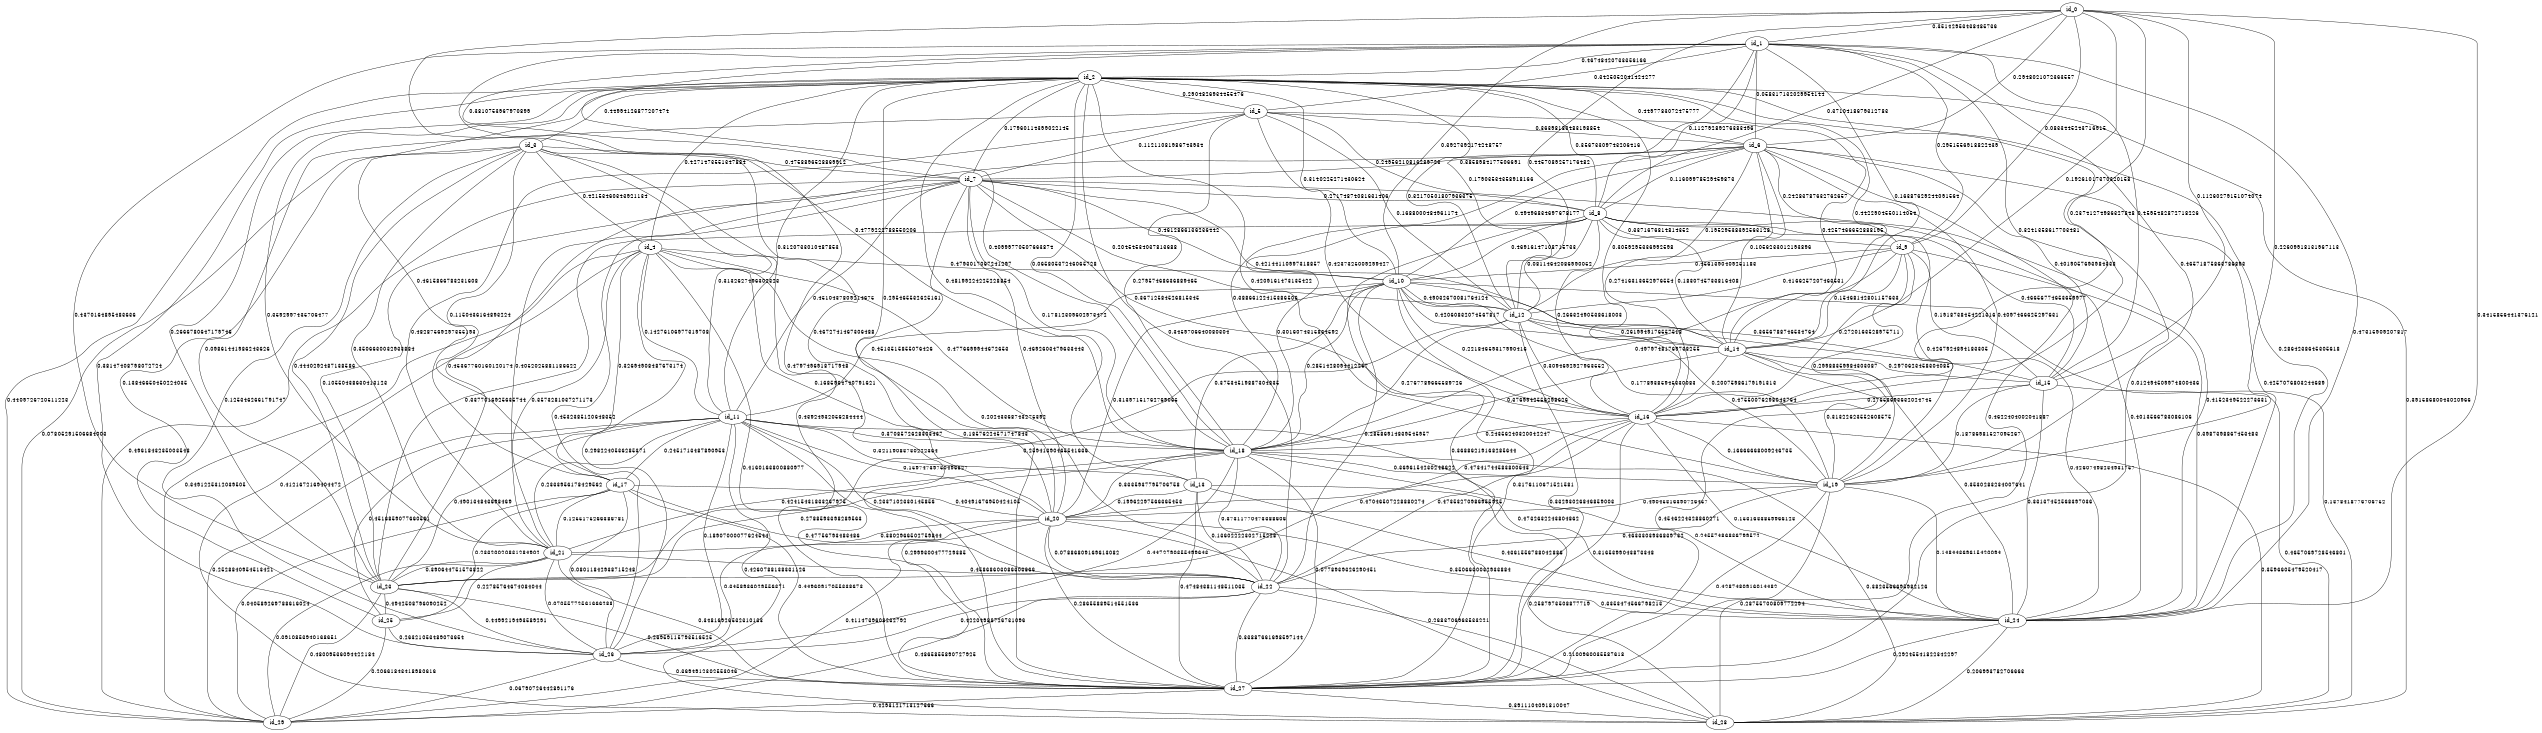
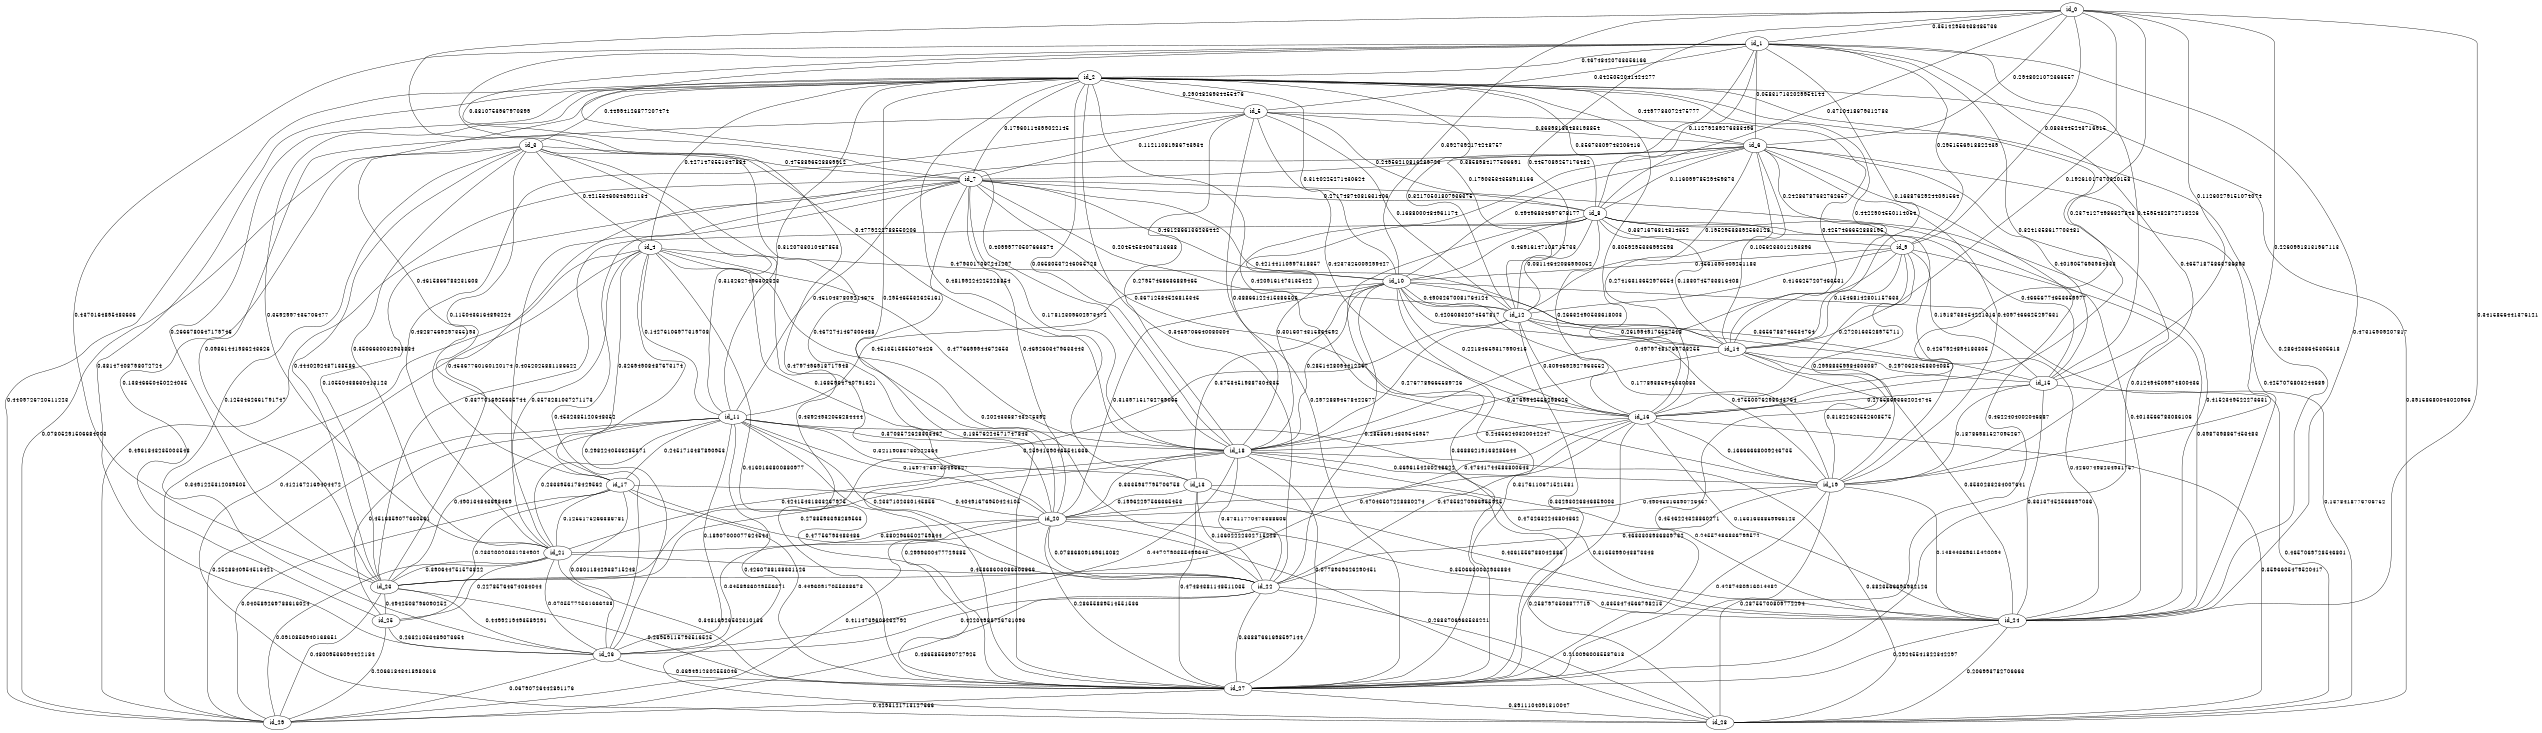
(1698, 390) -> none
(2019, 417) -> (2019, 417)
none -> (1316, 424)
